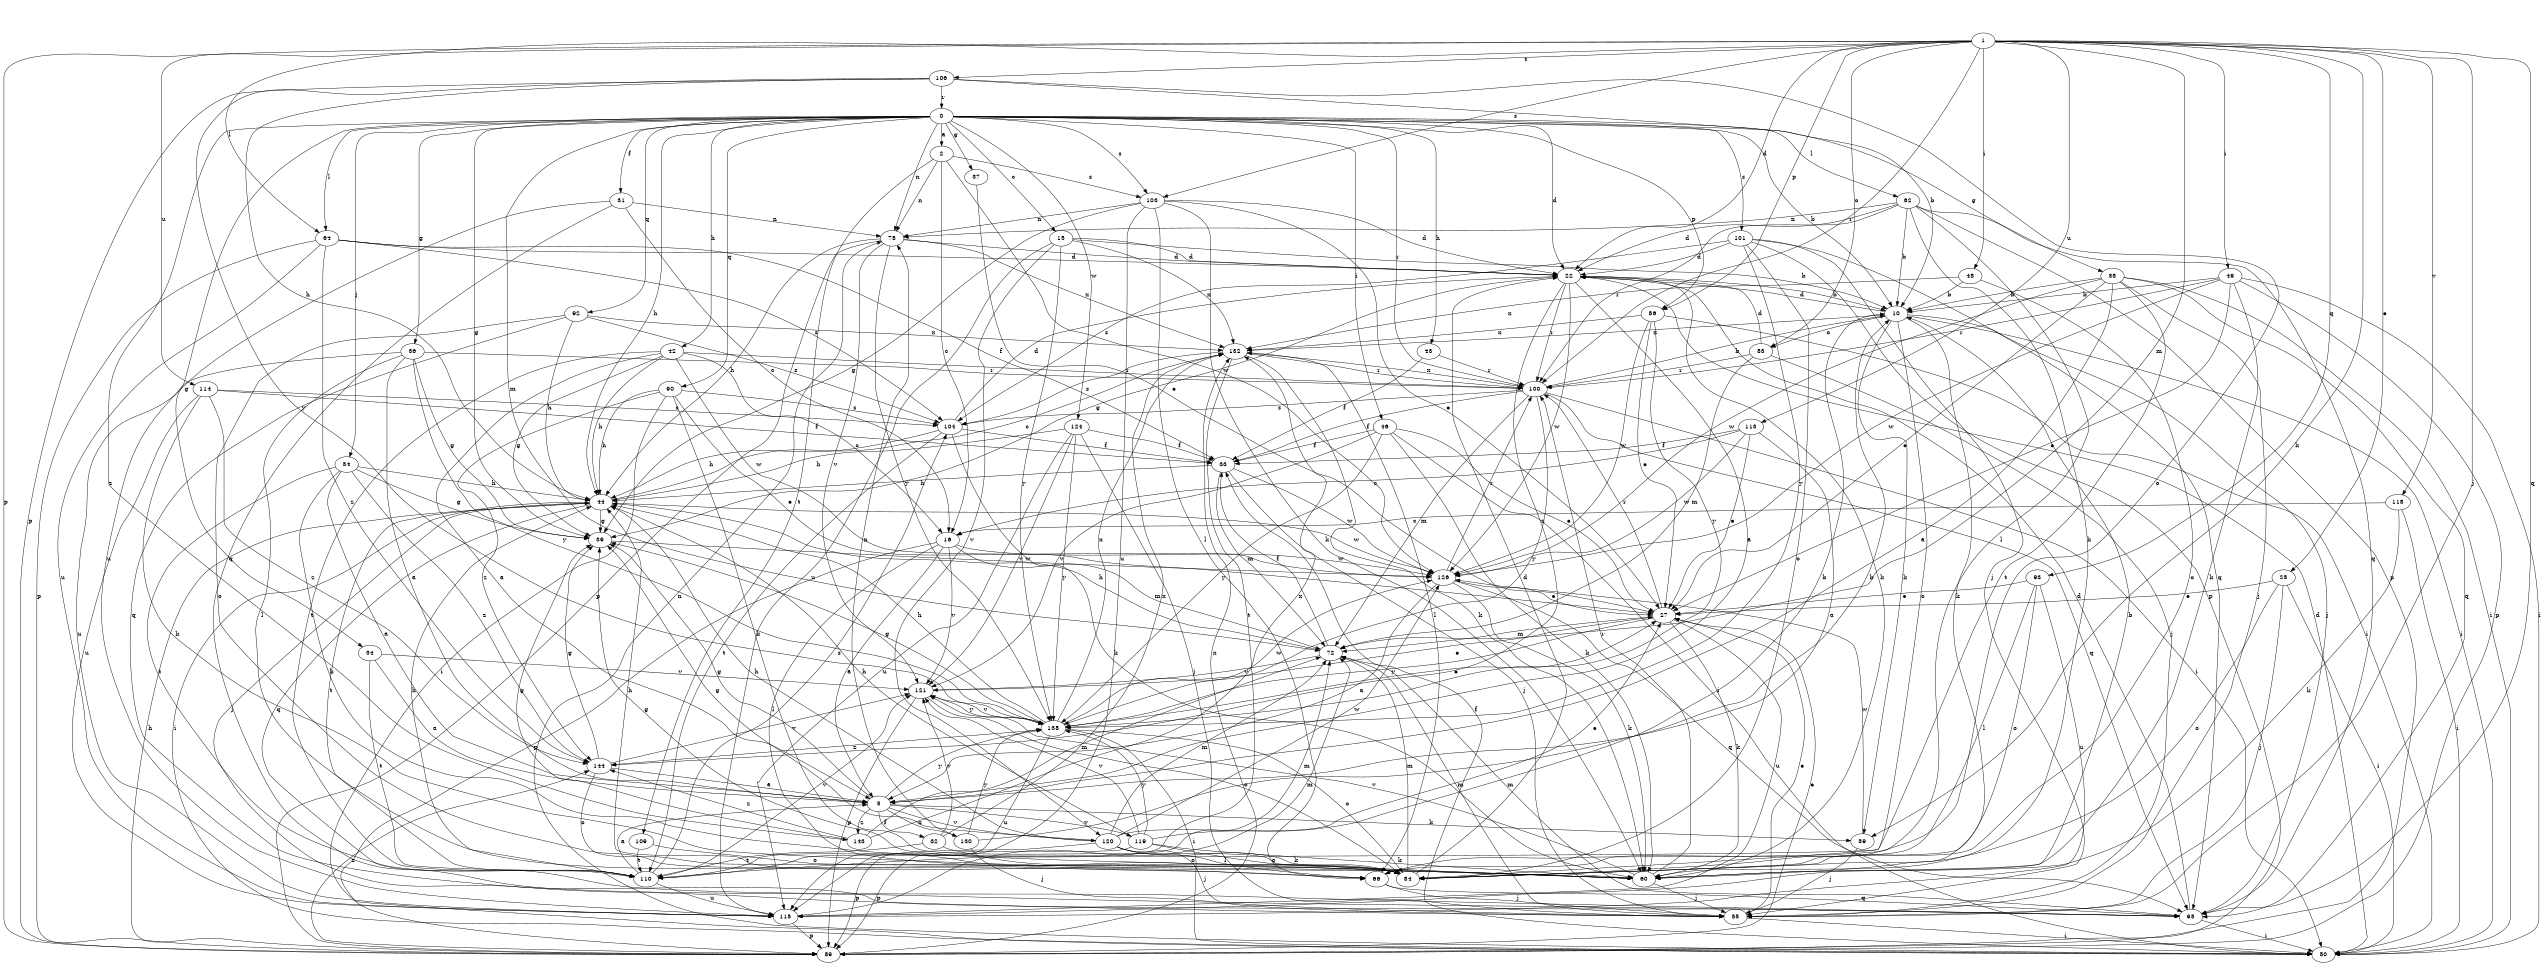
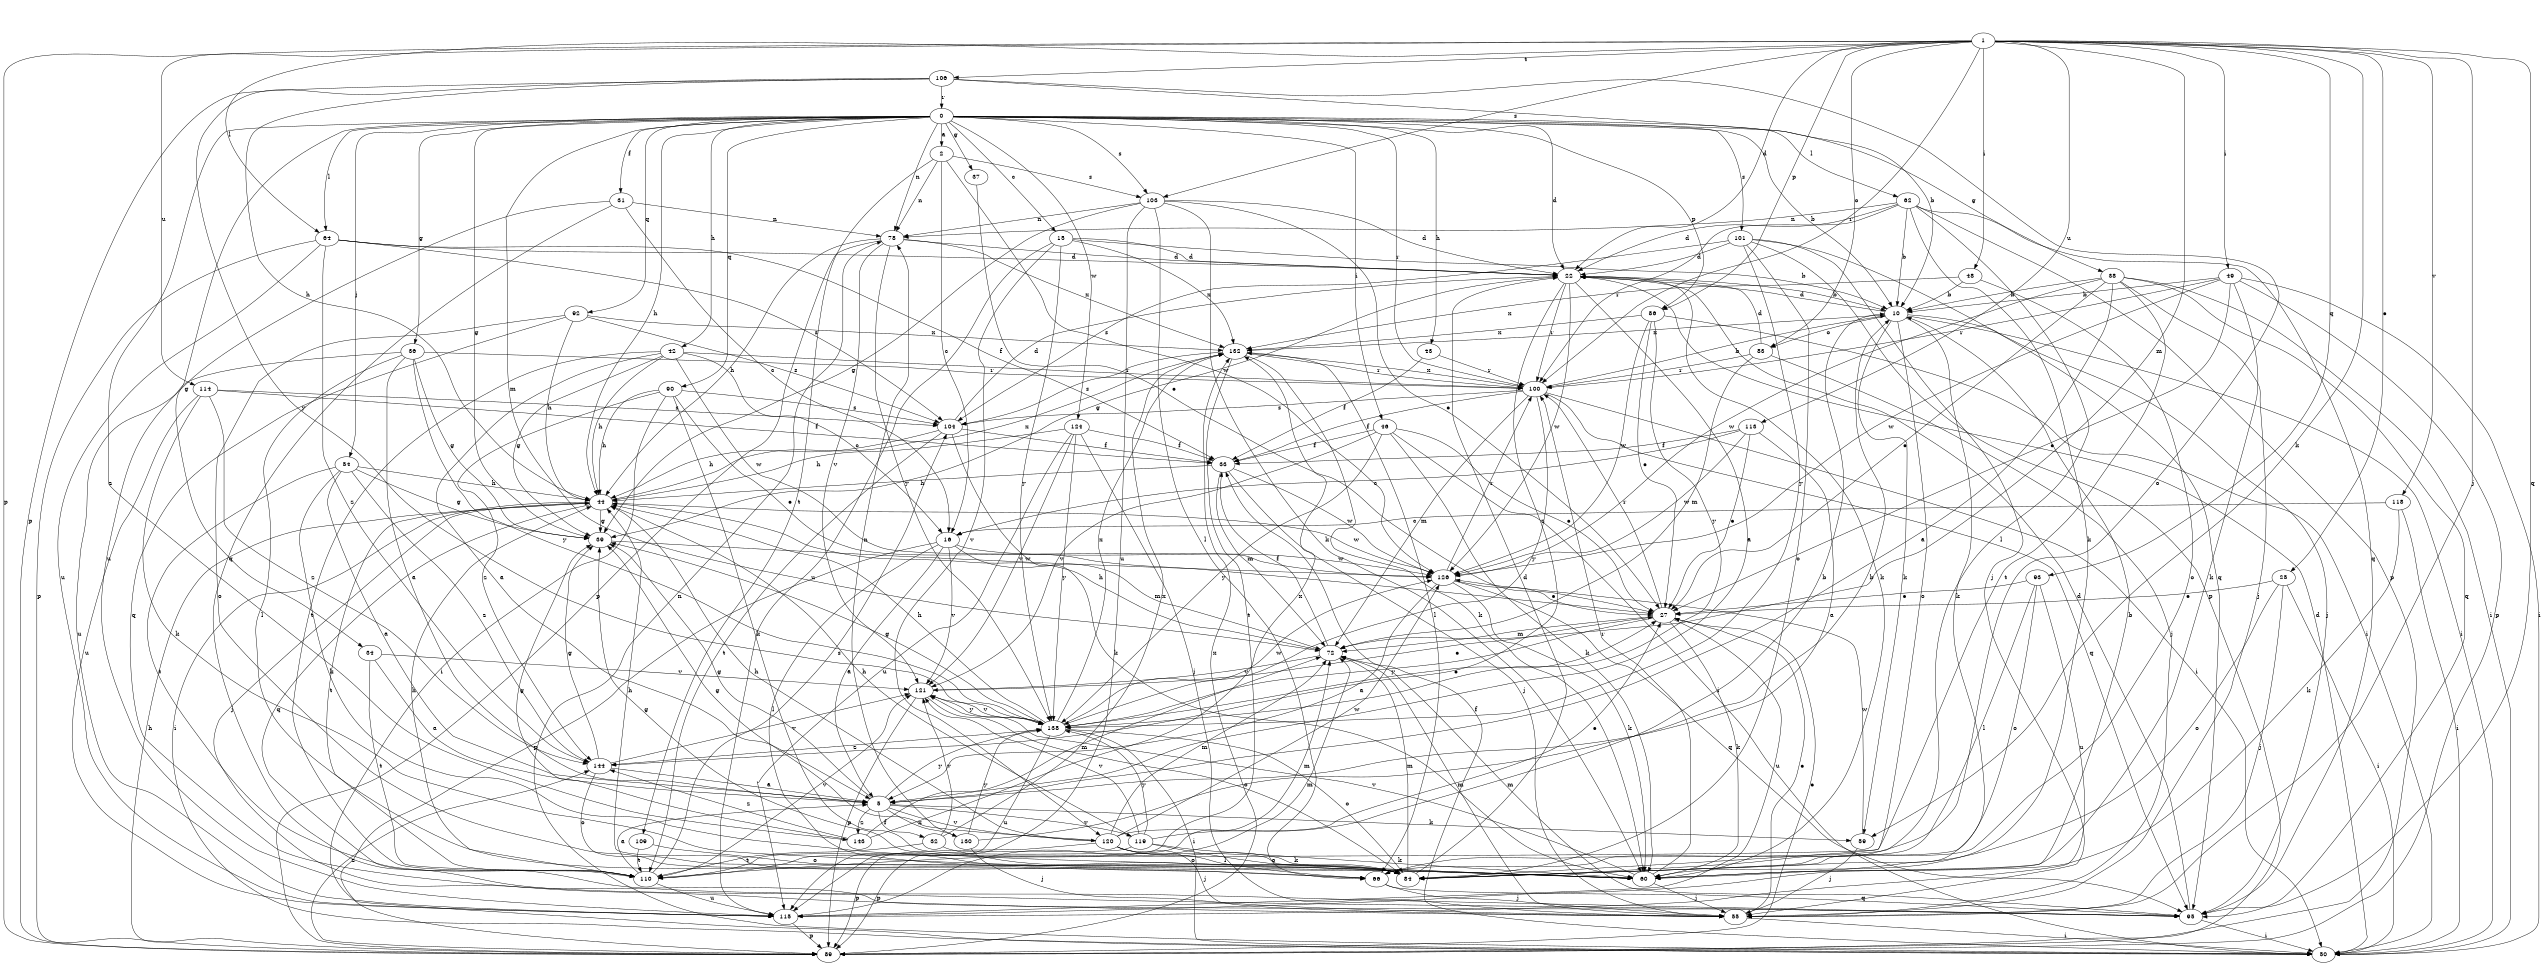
(1027, 427) -> (1027, 427)
